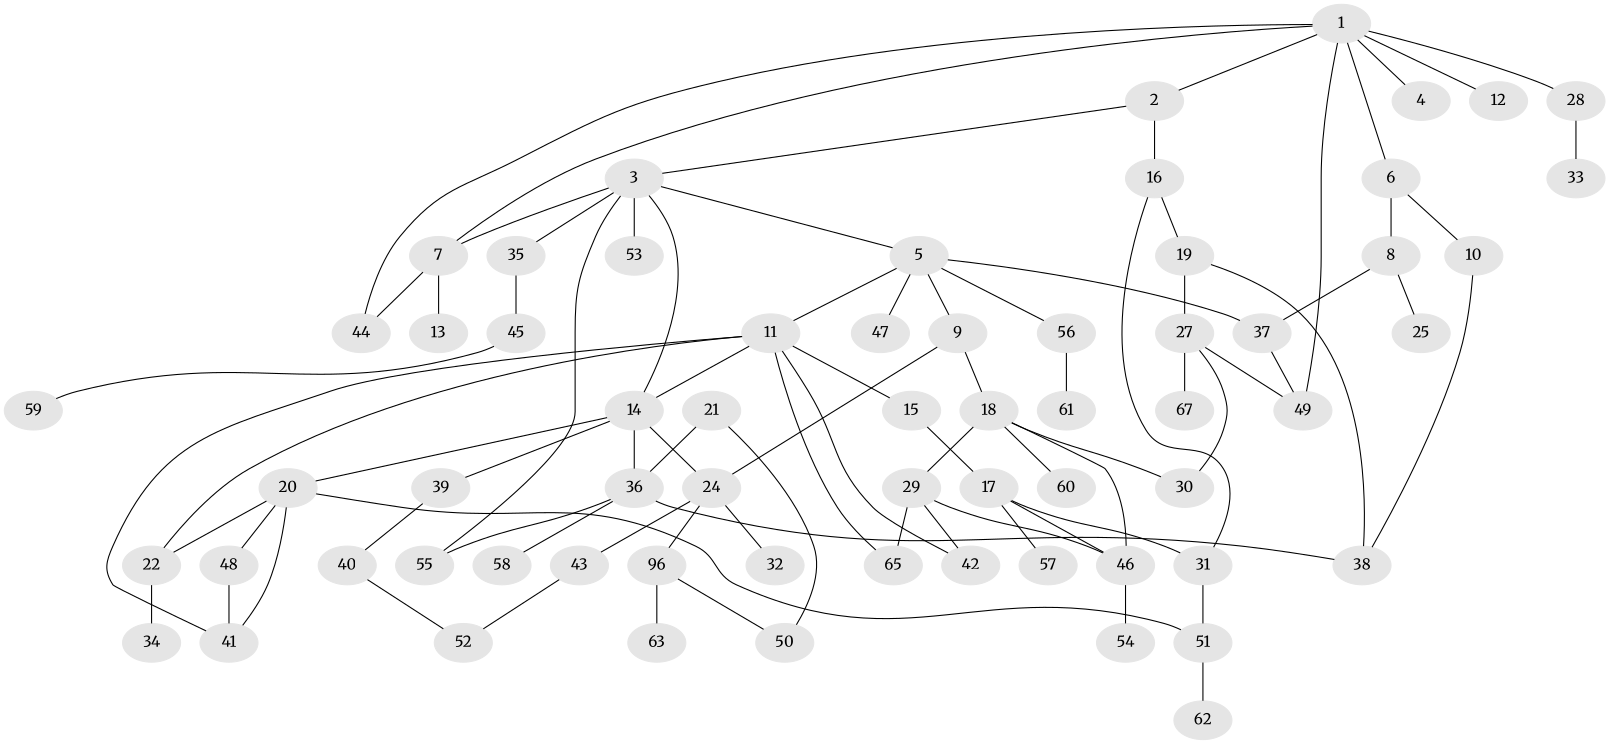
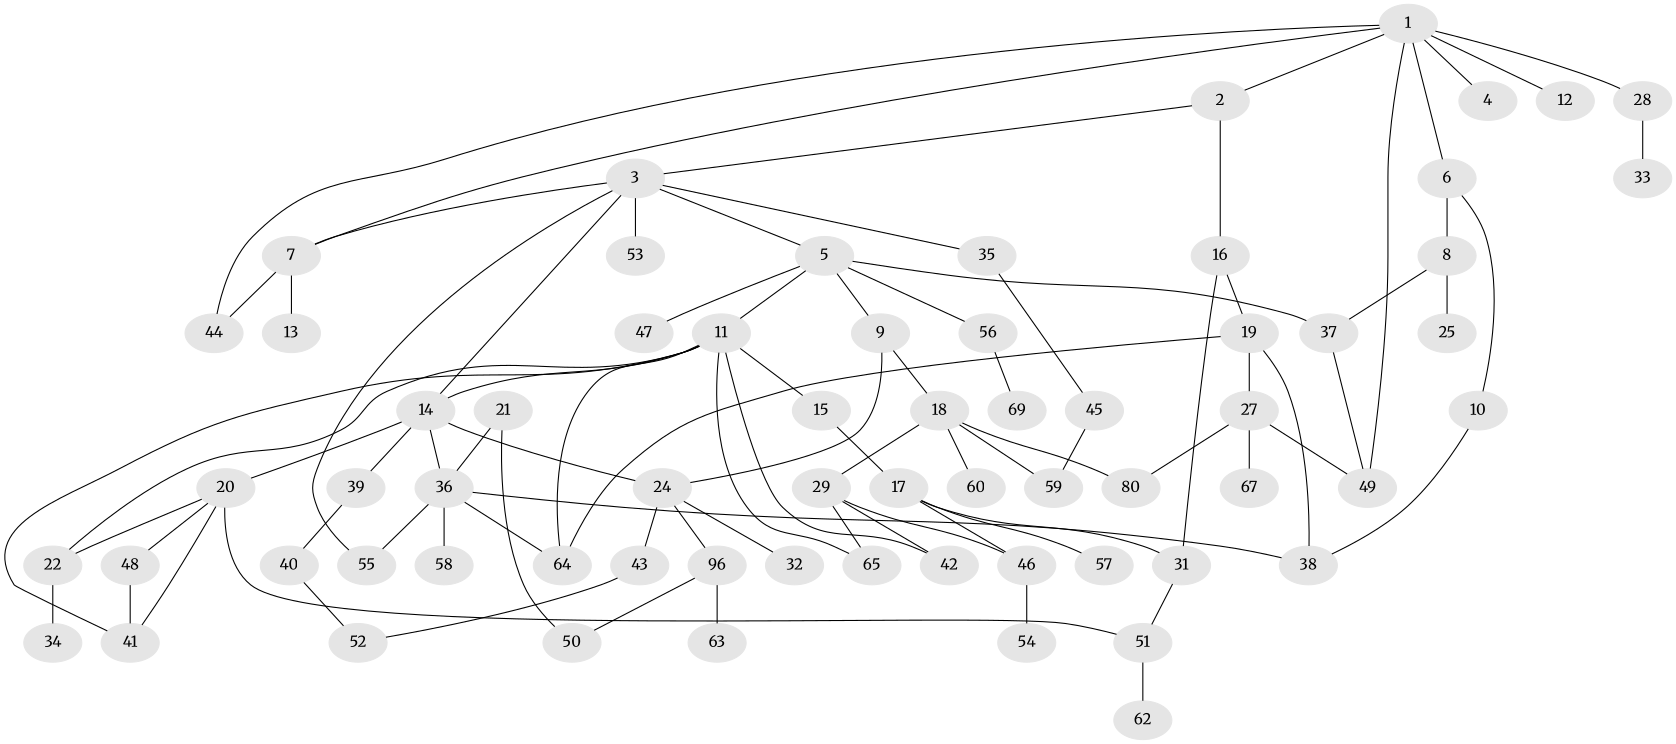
(1066, 411) -> (1017, 411)
(1095, 463) -> (997, 449)
(1185, 488) -> (1131, 488)
none -> (562, 565)
